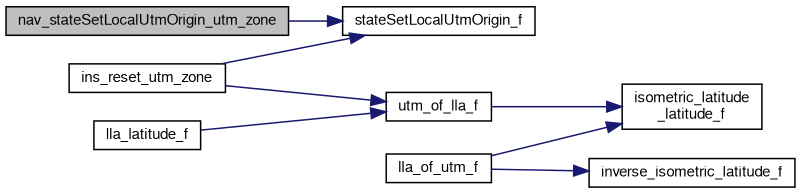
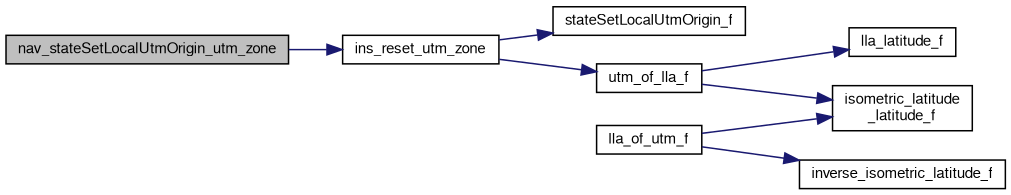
(308, 21) -> (308, 50)
(286, 122) -> (768, 61)
